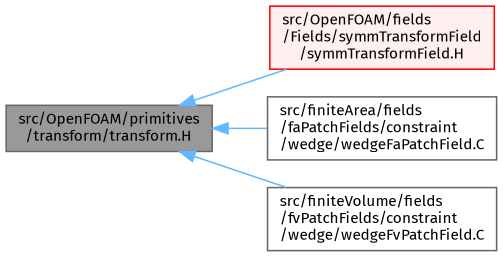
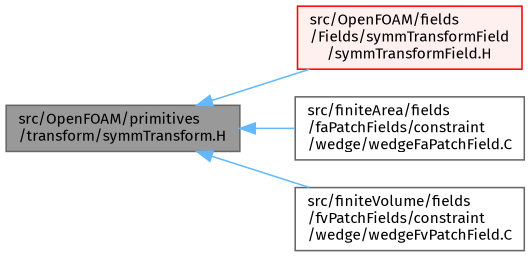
(109, 128) -> (123, 128)
